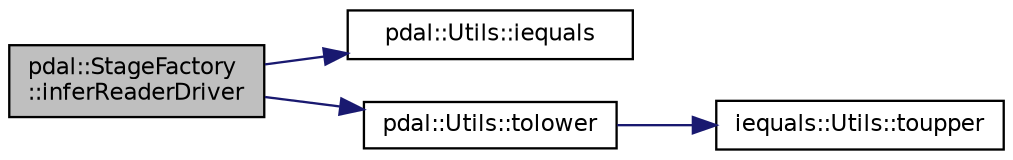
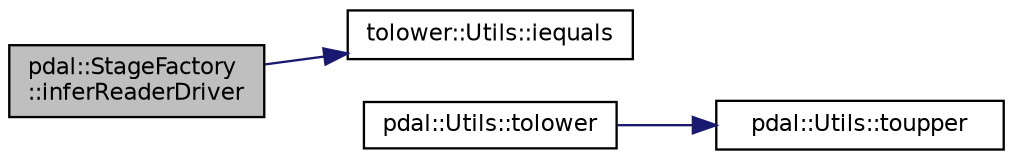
(490, 35) -> (490, 35)
(302, 102) -> none
(860, 125) -> (860, 125)
